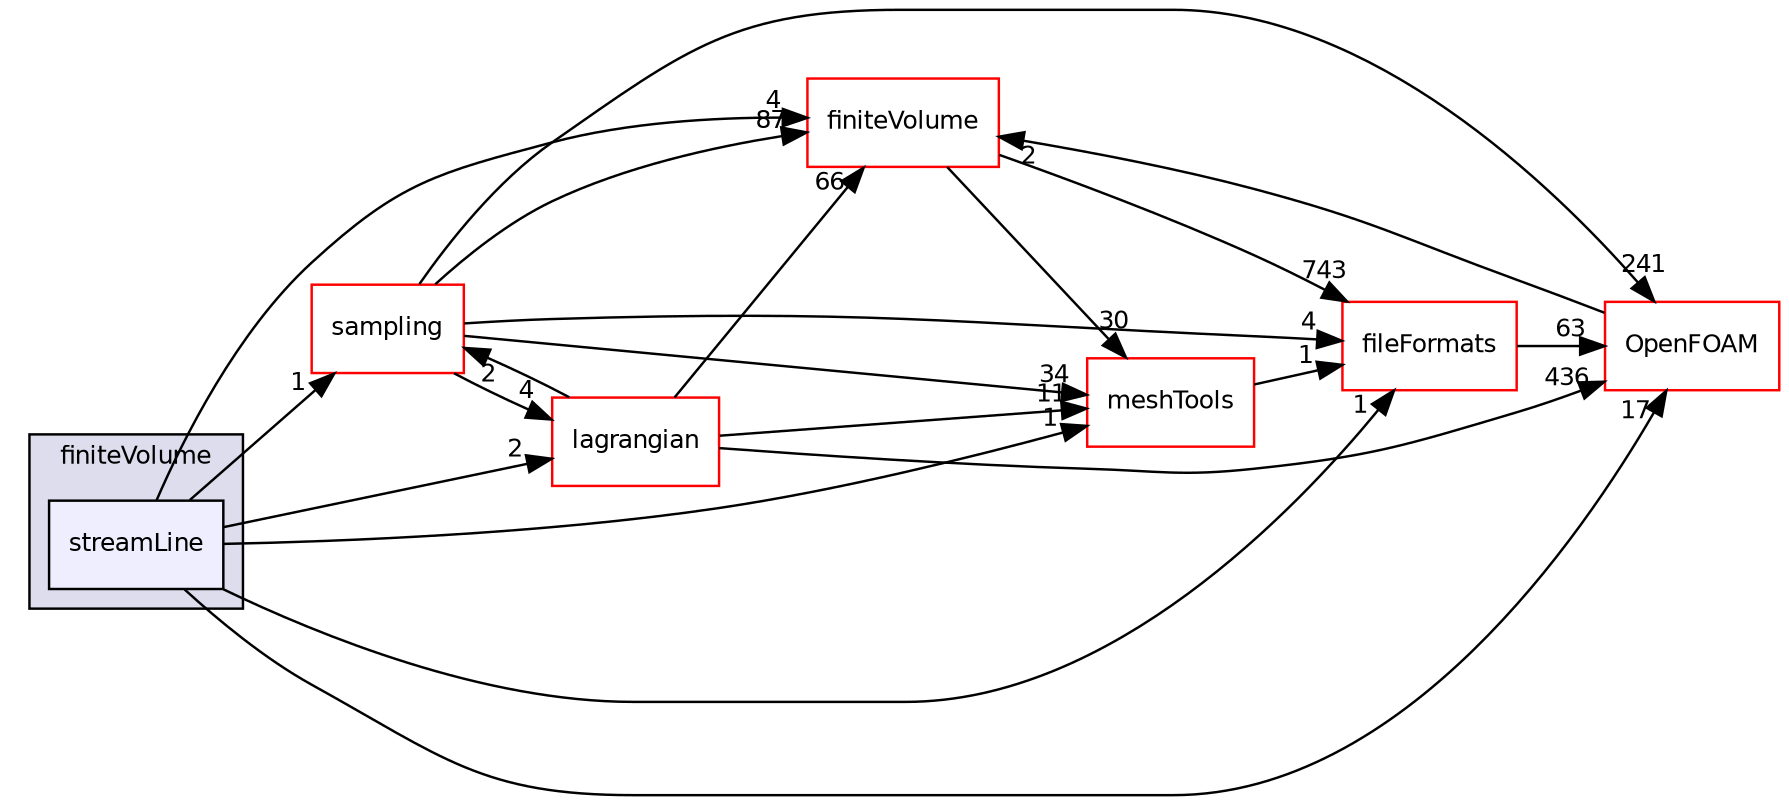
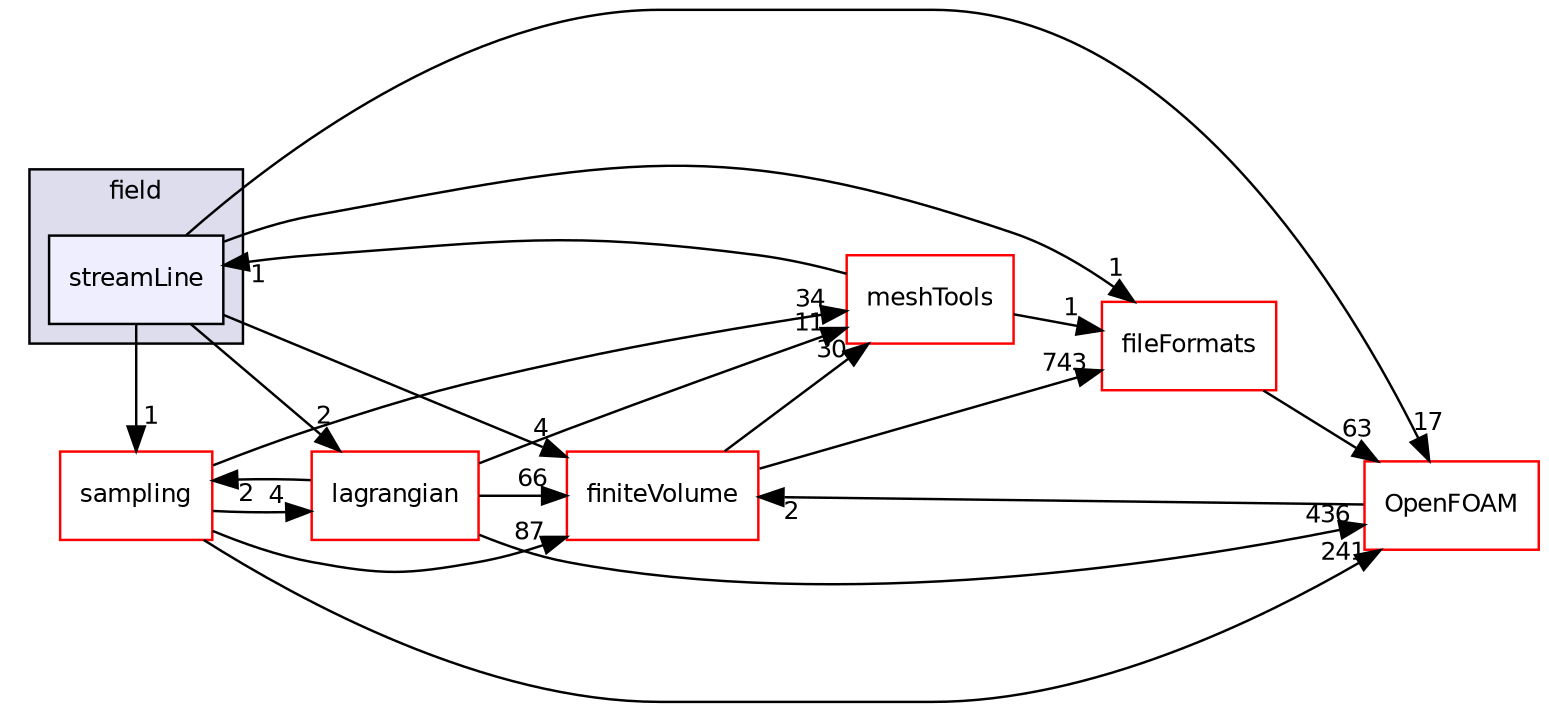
(891, 319) -> none
(136, 458) -> (136, 193)
(647, 517) -> (549, 241)
